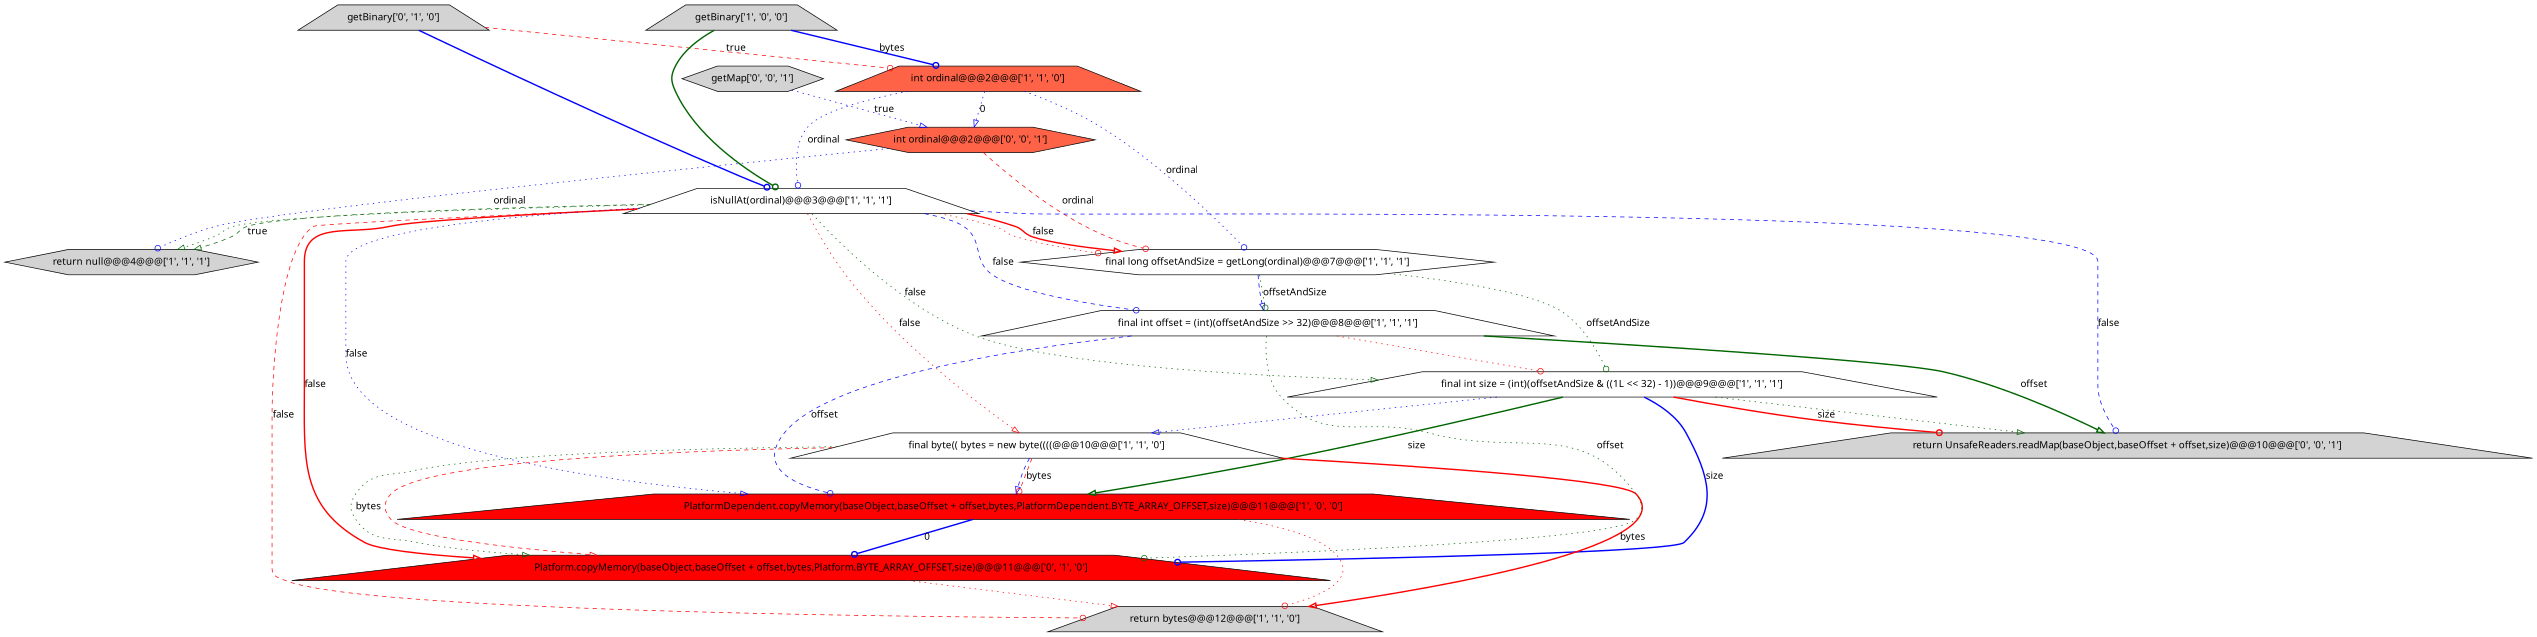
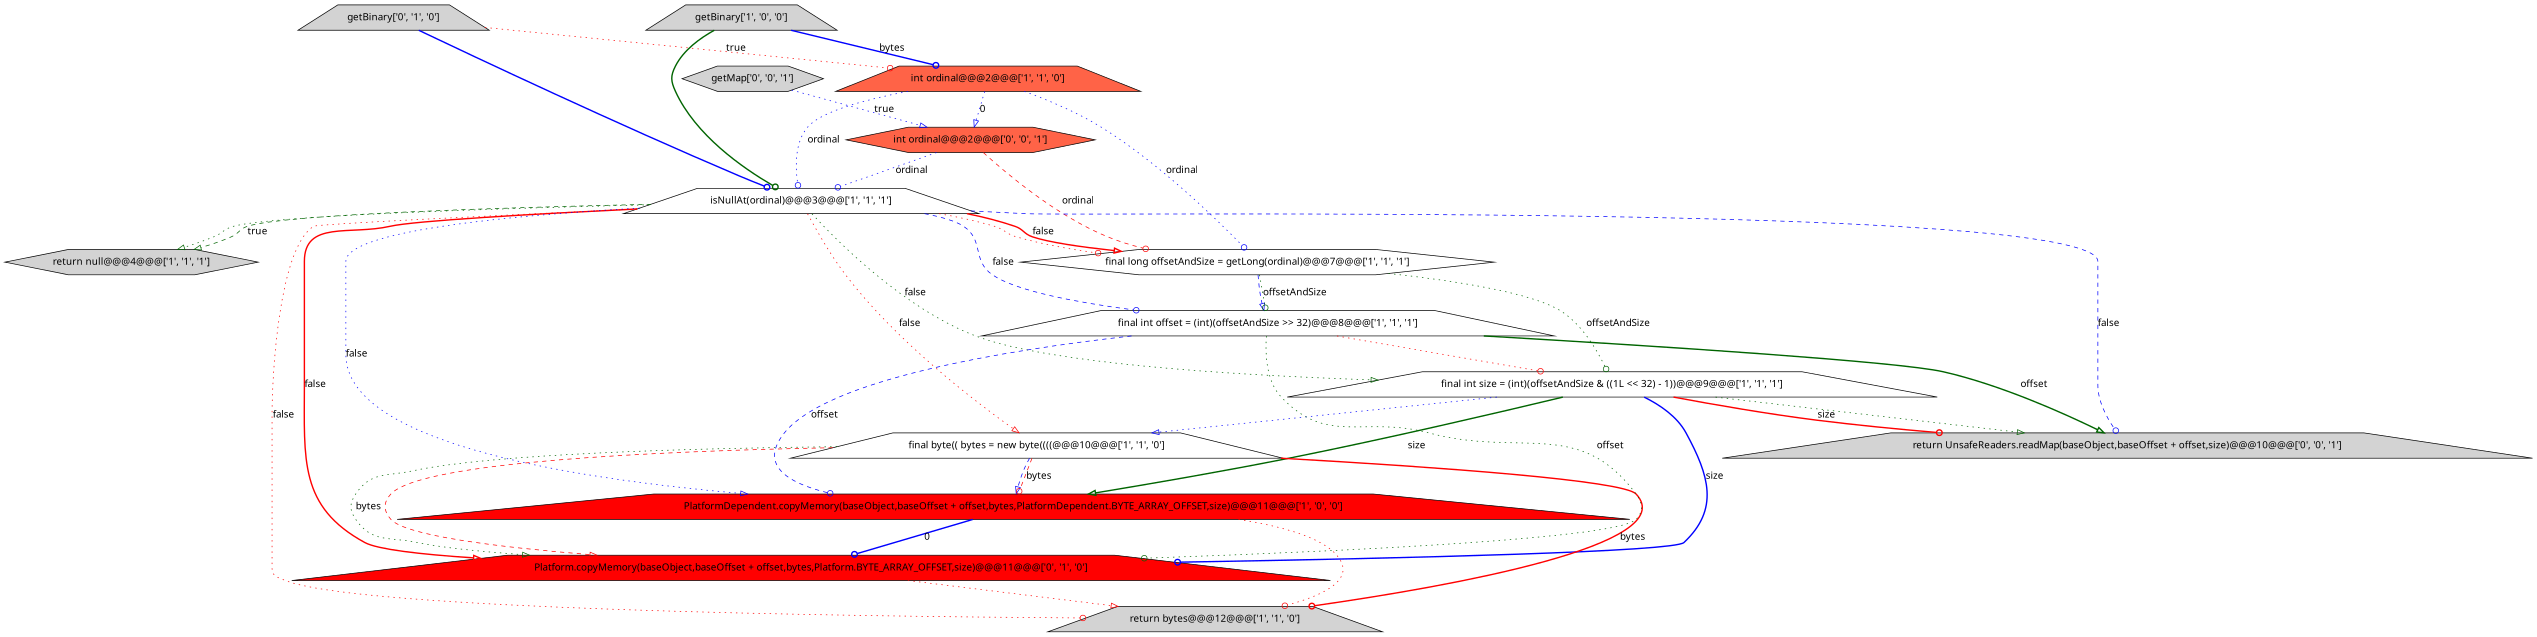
(676, 47) -> (676, 47)
(522, 186) -> (889, 169)
(1622, 489) -> (1622, 489)
(335, 591) -> (335, 591)
